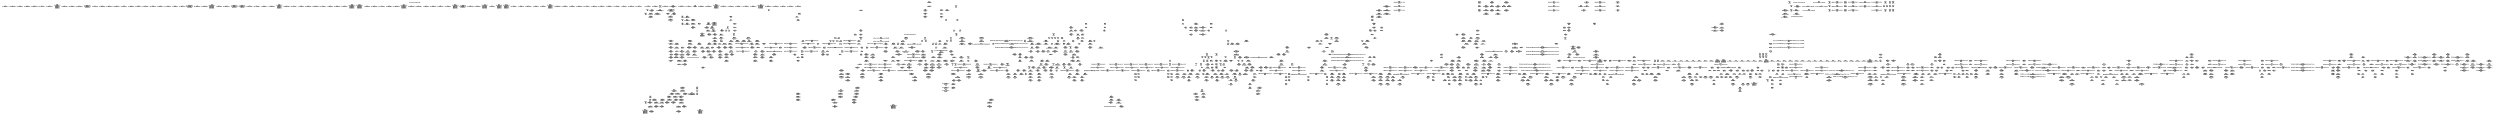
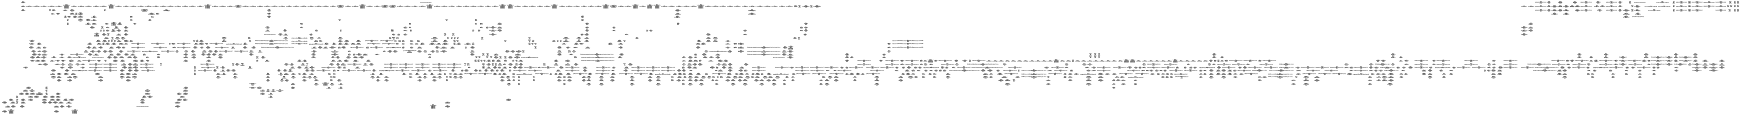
none -> (430, 58)
